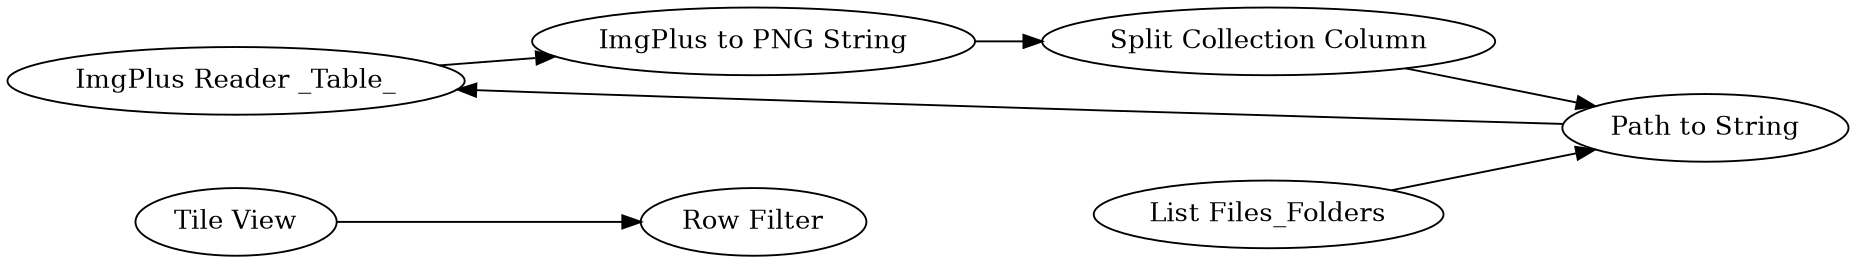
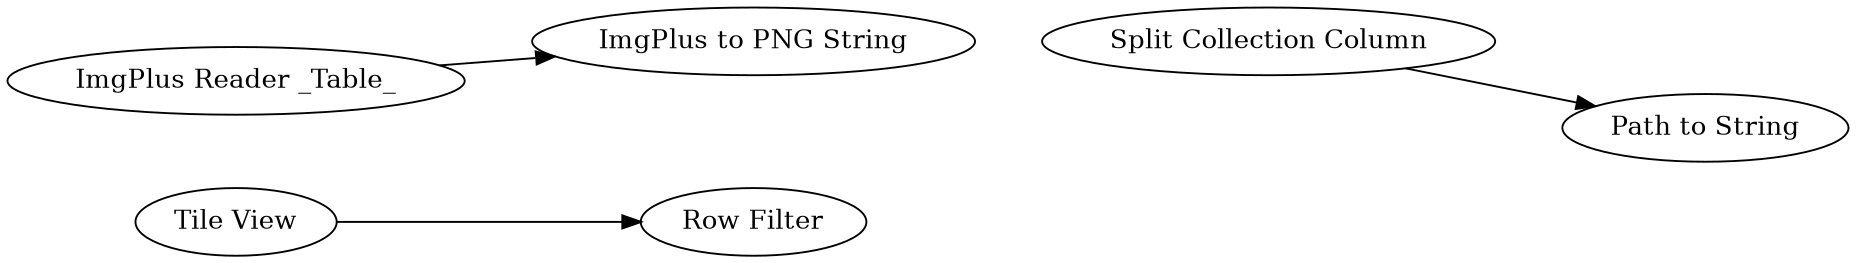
(999, 41) -> none
(1020, 108) -> none
(1269, 214) -> none
